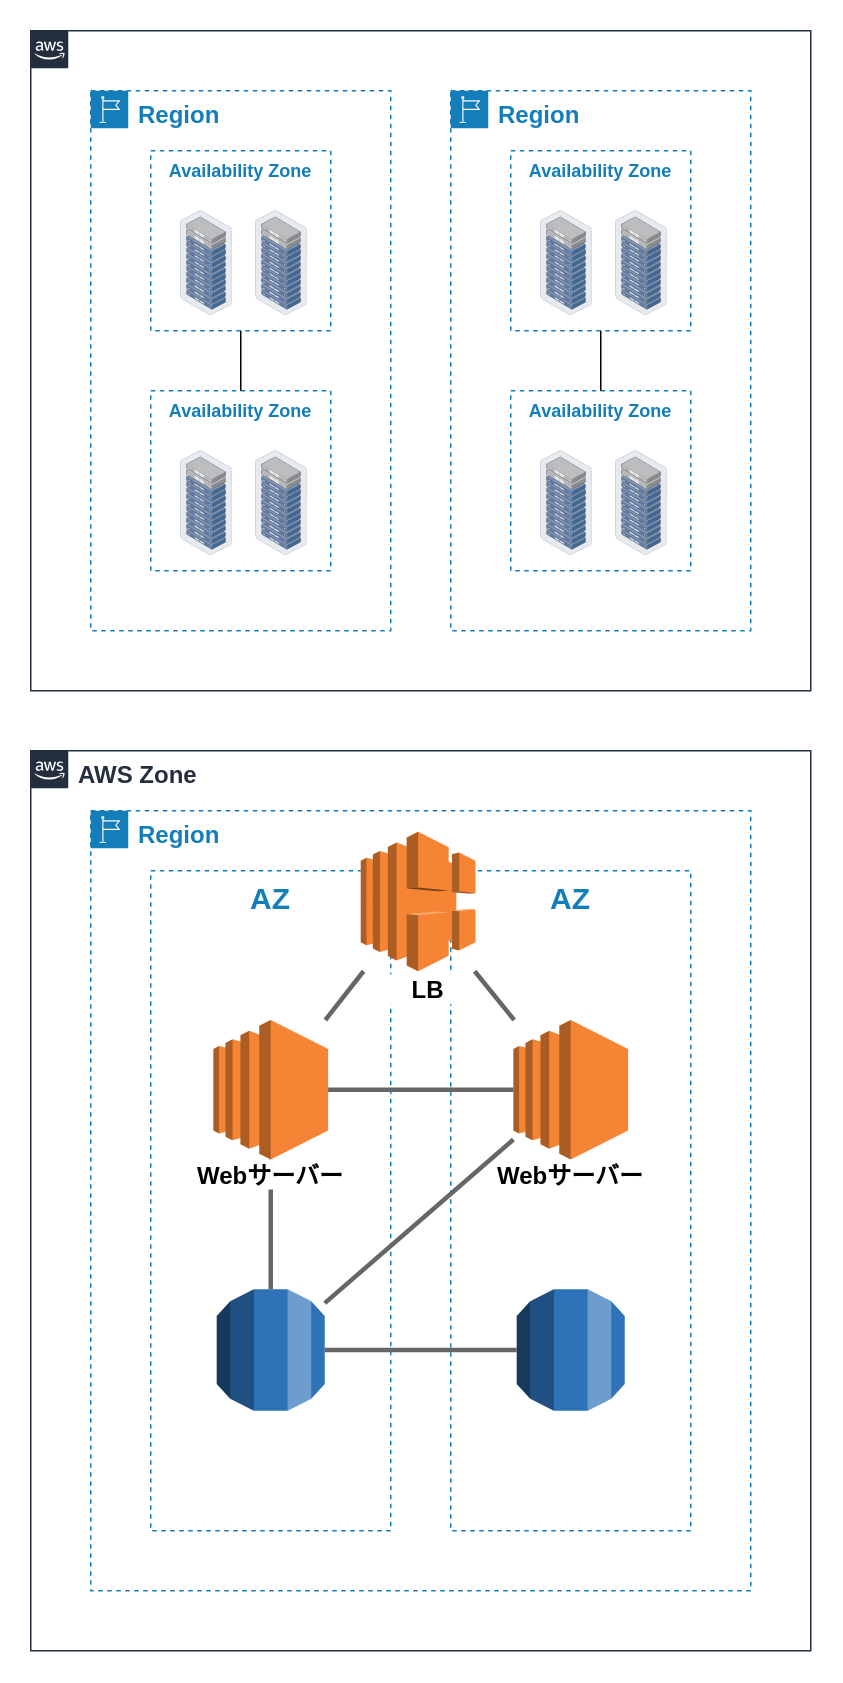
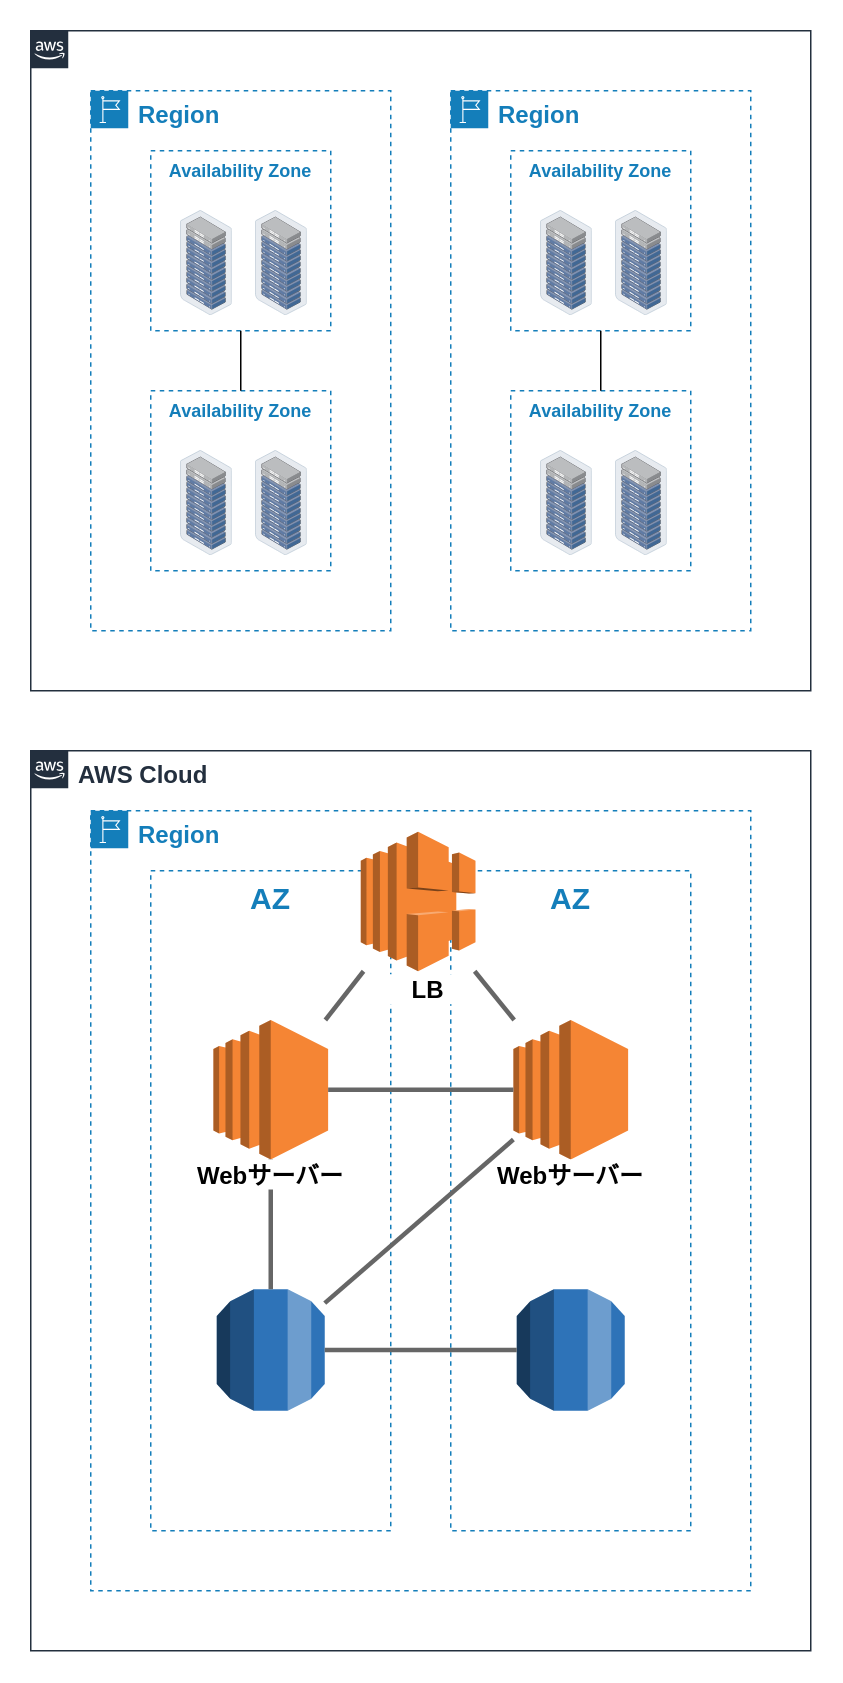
(117, 772) -> (119, 772)
